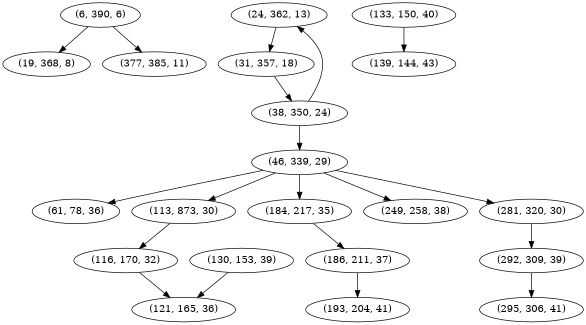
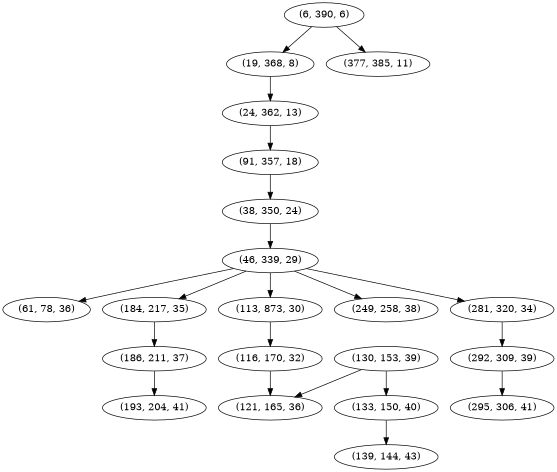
(266, 64) -> (270, 162)
(323, 64) -> (270, 85)
(531, 211) -> (502, 310)
none -> (386, 380)
